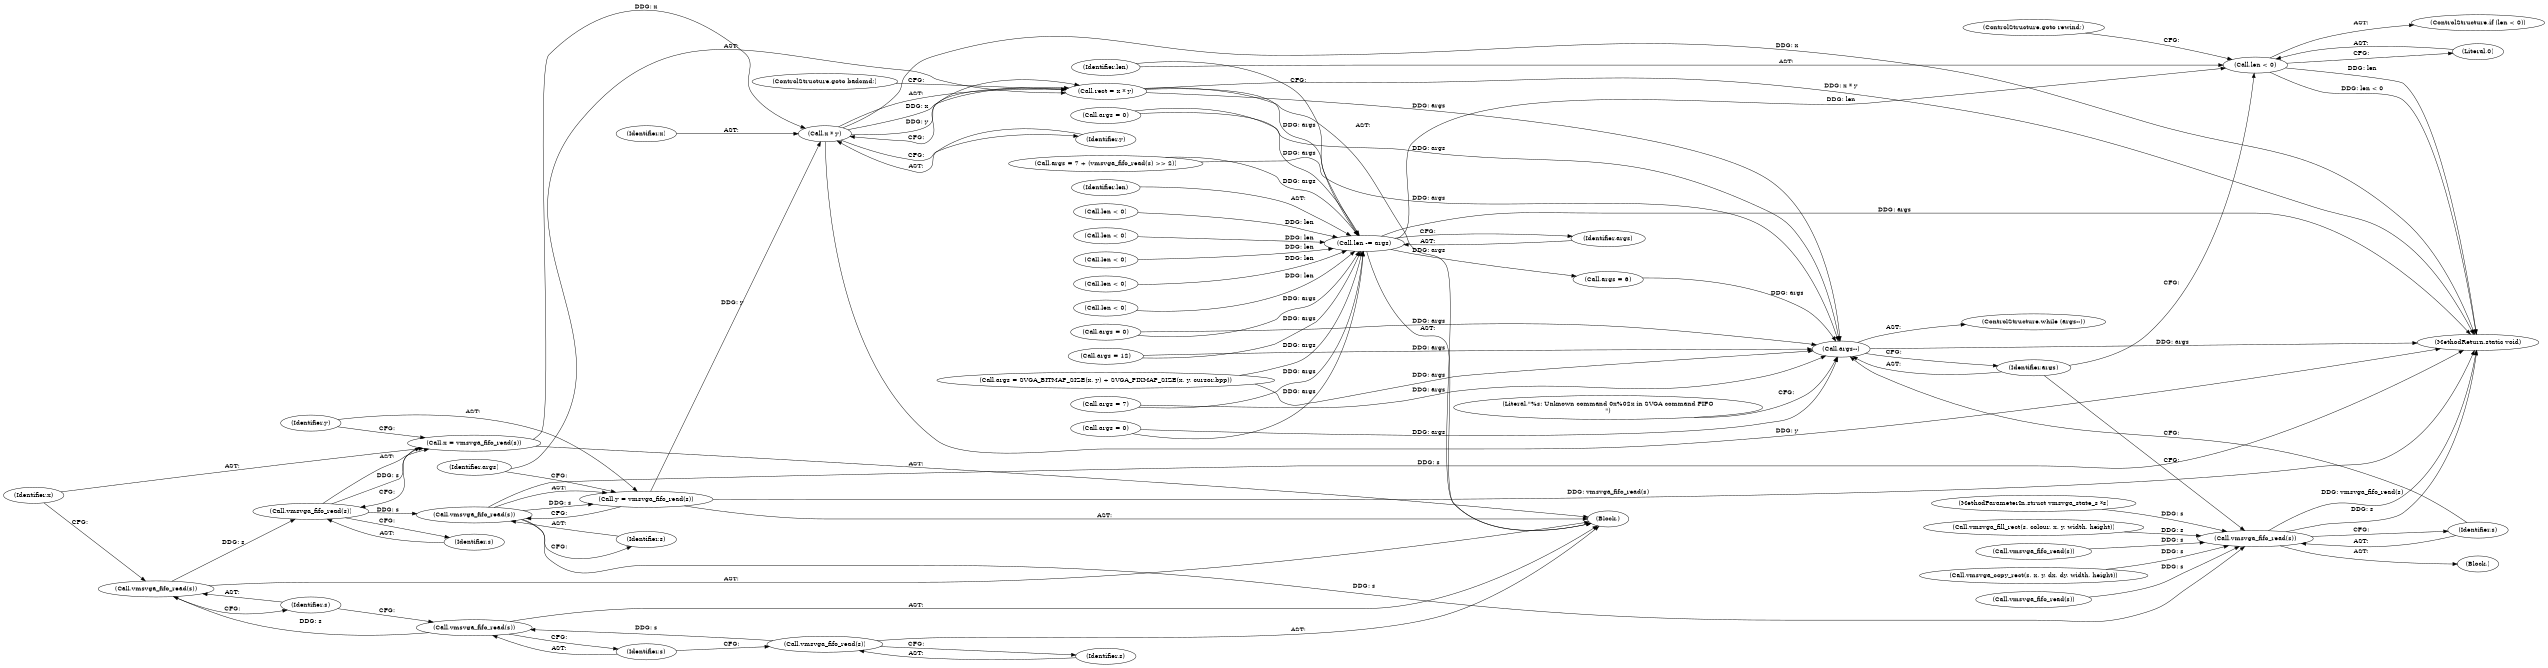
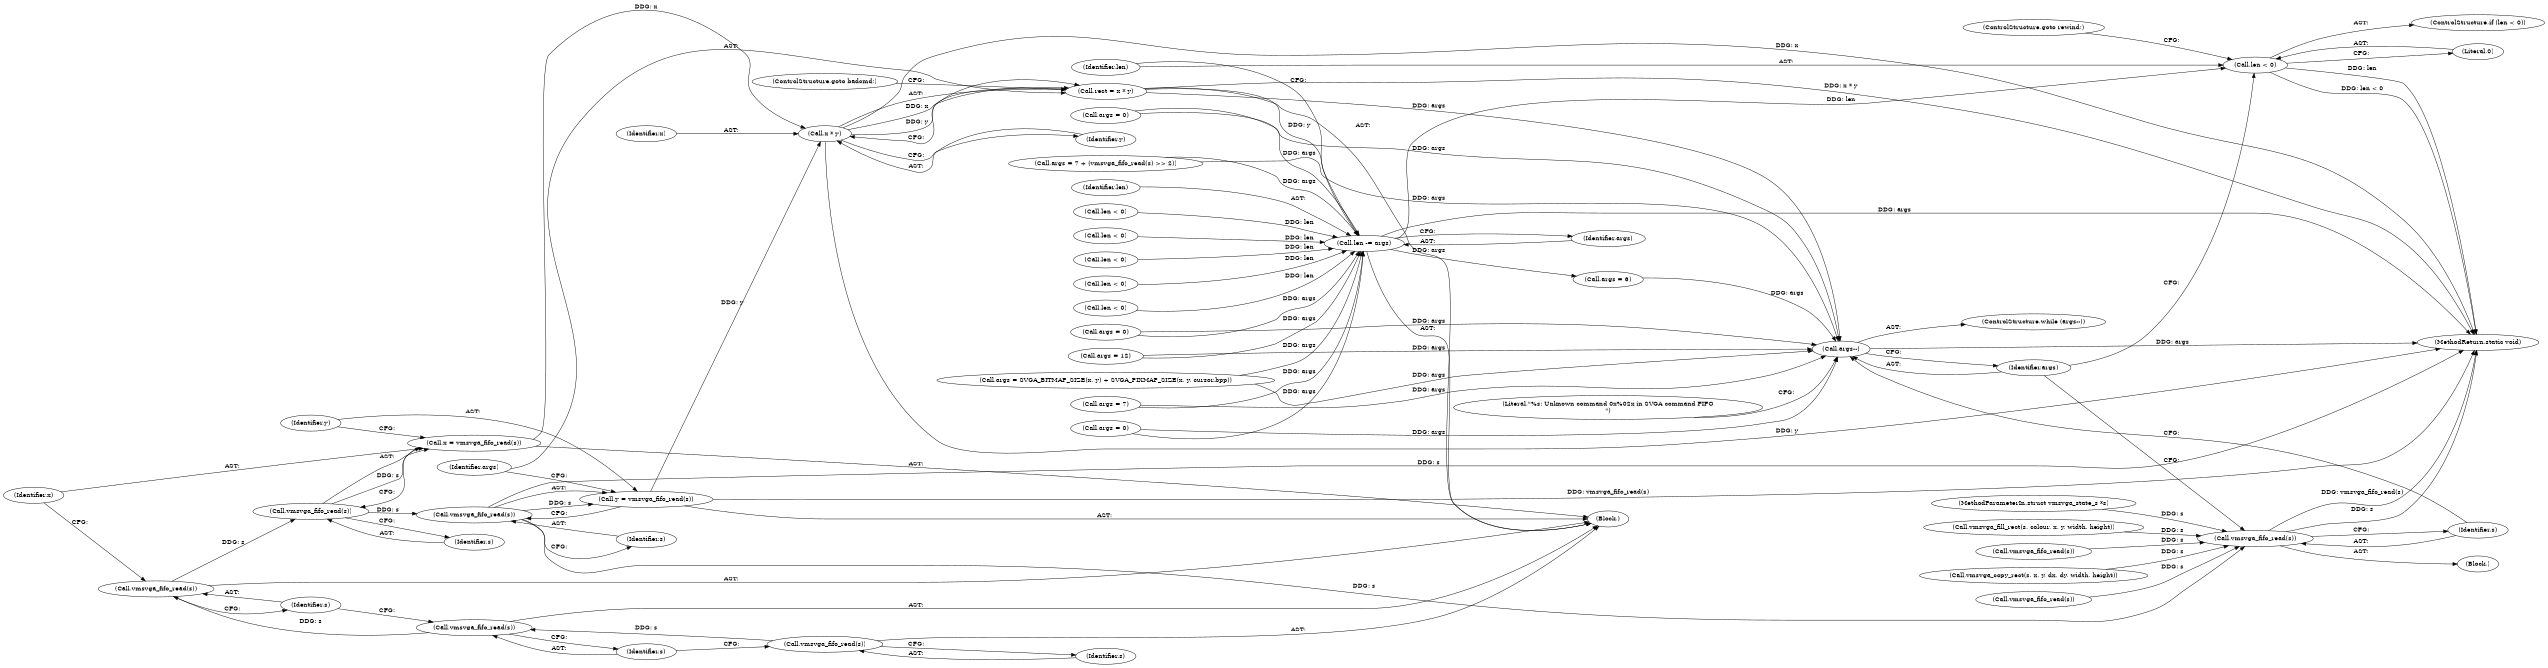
(1299, 125) -> (1299, 125)
